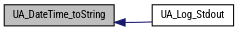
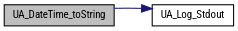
(139, 22) -> (128, 8)
